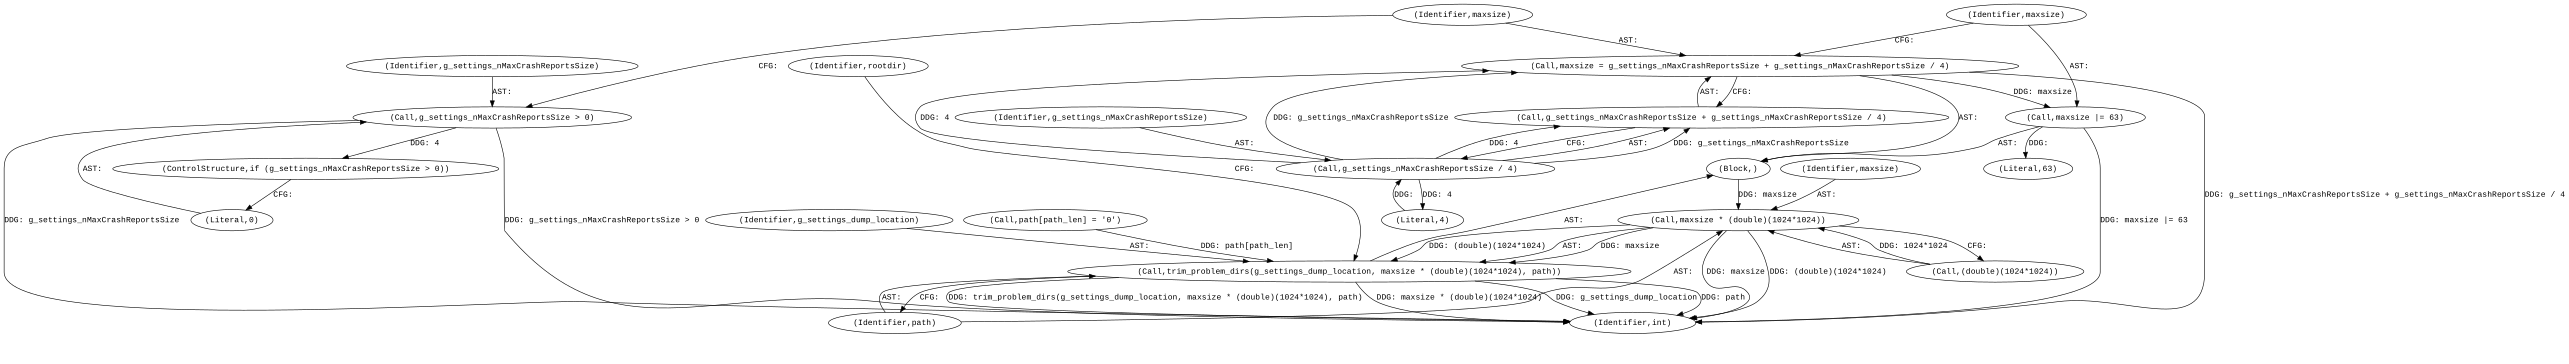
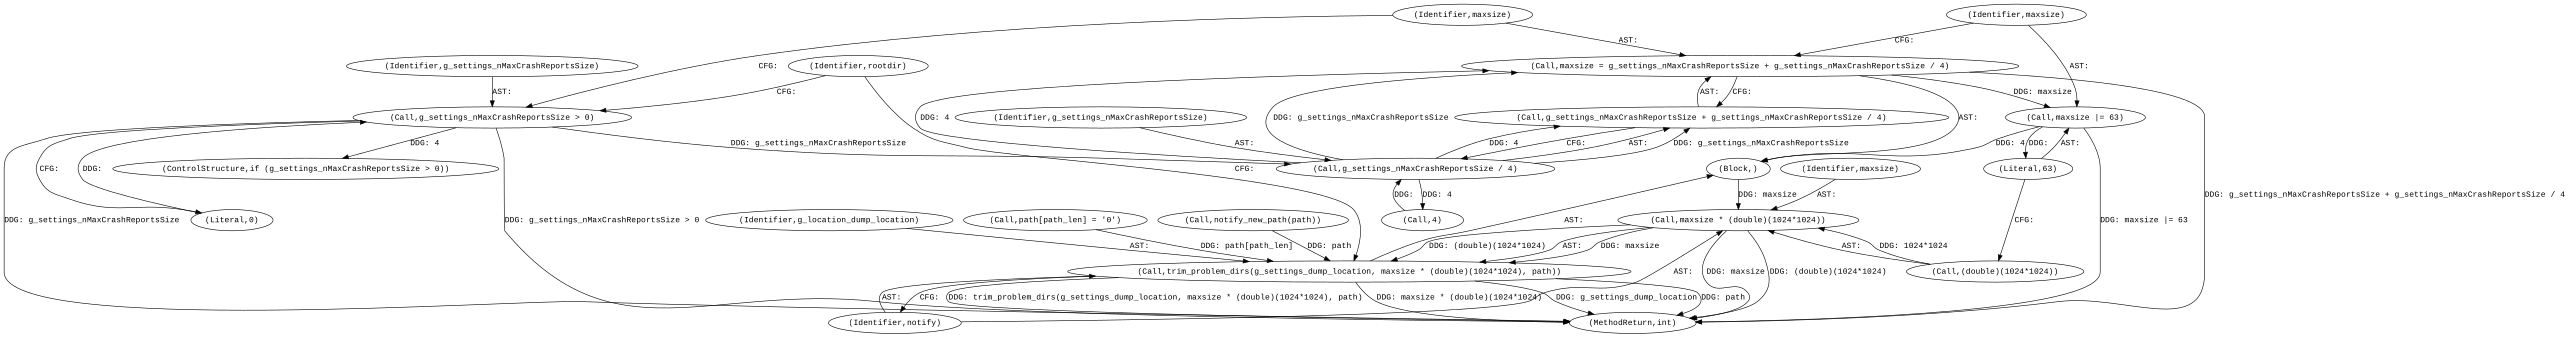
none -> (717, 98)
(2010, 143) -> (2010, 143)
none -> (2054, 147)
none -> (918, 156)
(95, 169) -> (95, 169)
(271, 193) -> (65, 140)
(829, 220) -> (829, 220)
none -> (1253, 220)
(1423, 220) -> (1423, 220)
(1911, 233) -> (2013, 217)
(895, 323) -> (895, 323)
(1633, 323) -> (1633, 323)
